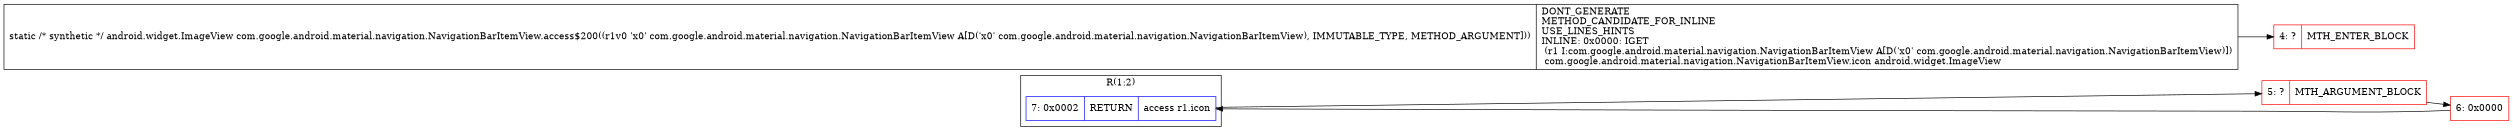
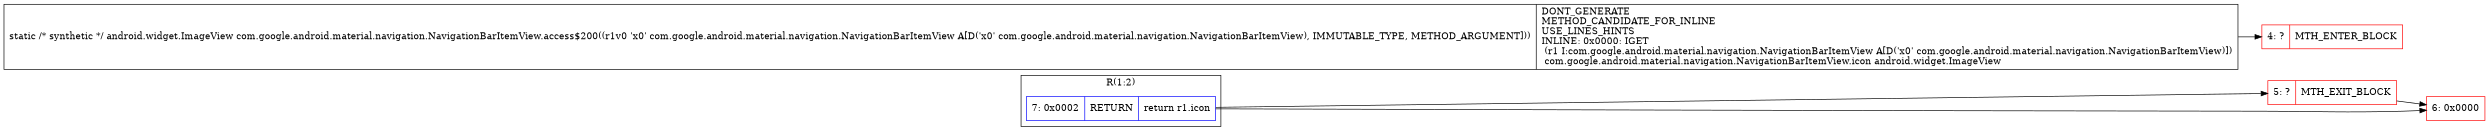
(2358, 92) -> (2346, 92)
(1177, 108) -> (1177, 108)
(1837, 110) -> (1818, 110)
